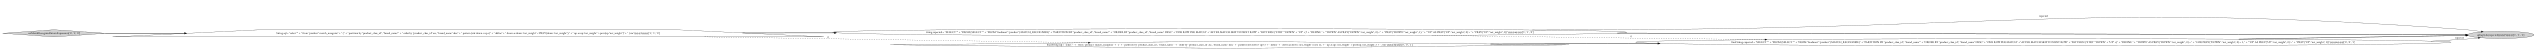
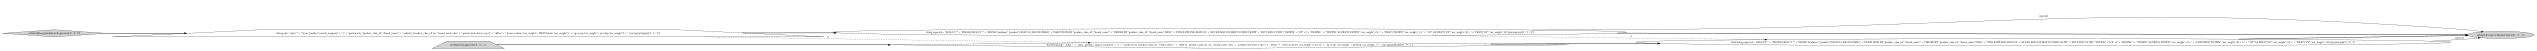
none -> (468, 45)
